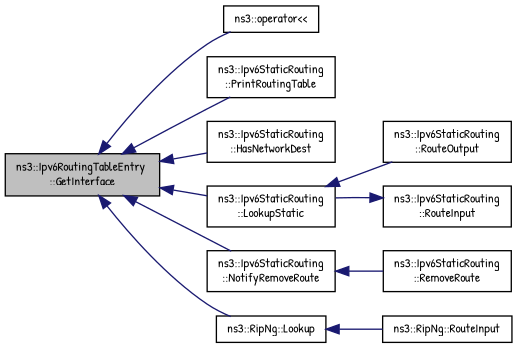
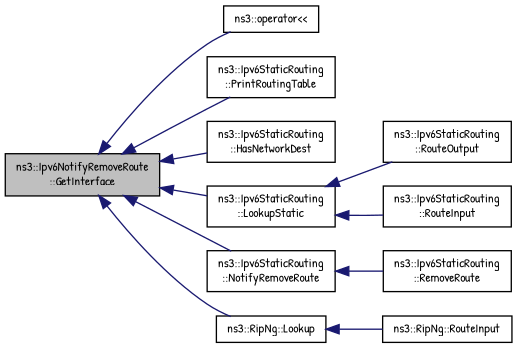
(82, 175) -> (82, 175)
(353, 198) -> (366, 215)
